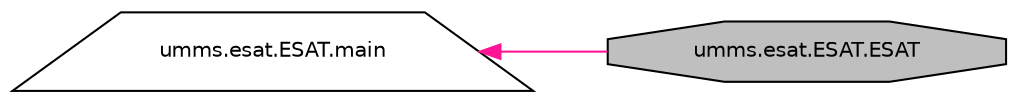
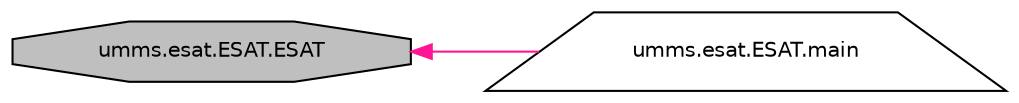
(554, 52) -> (486, 52)
